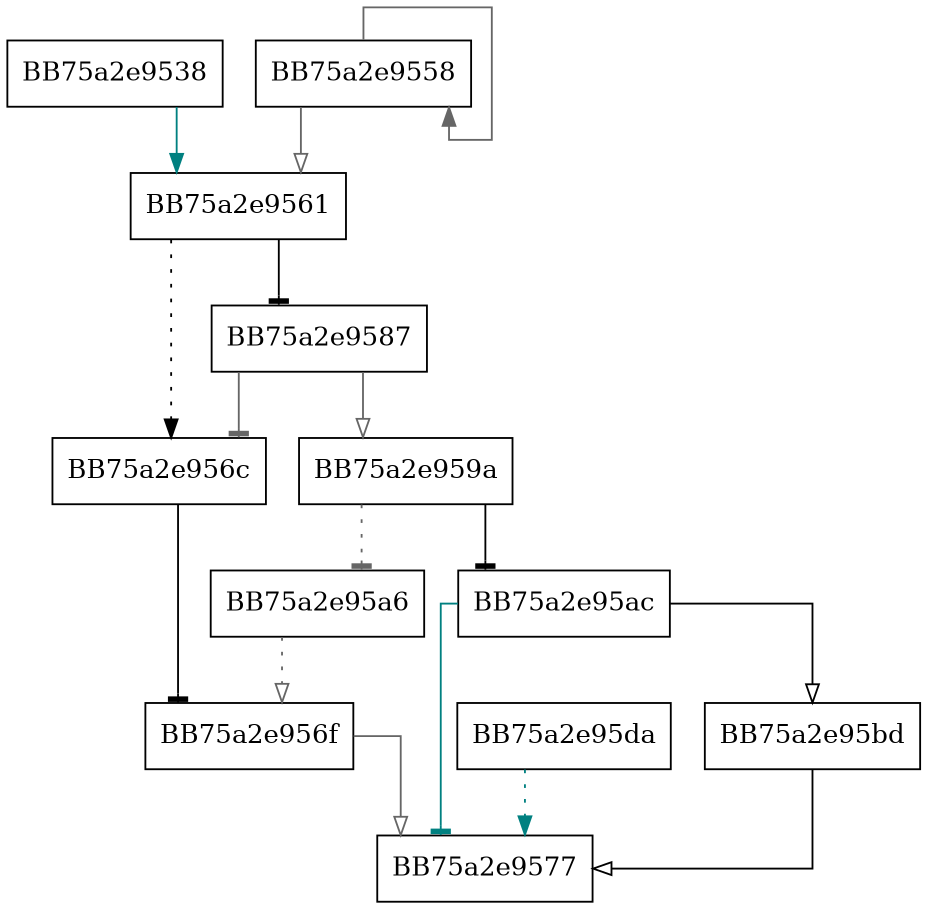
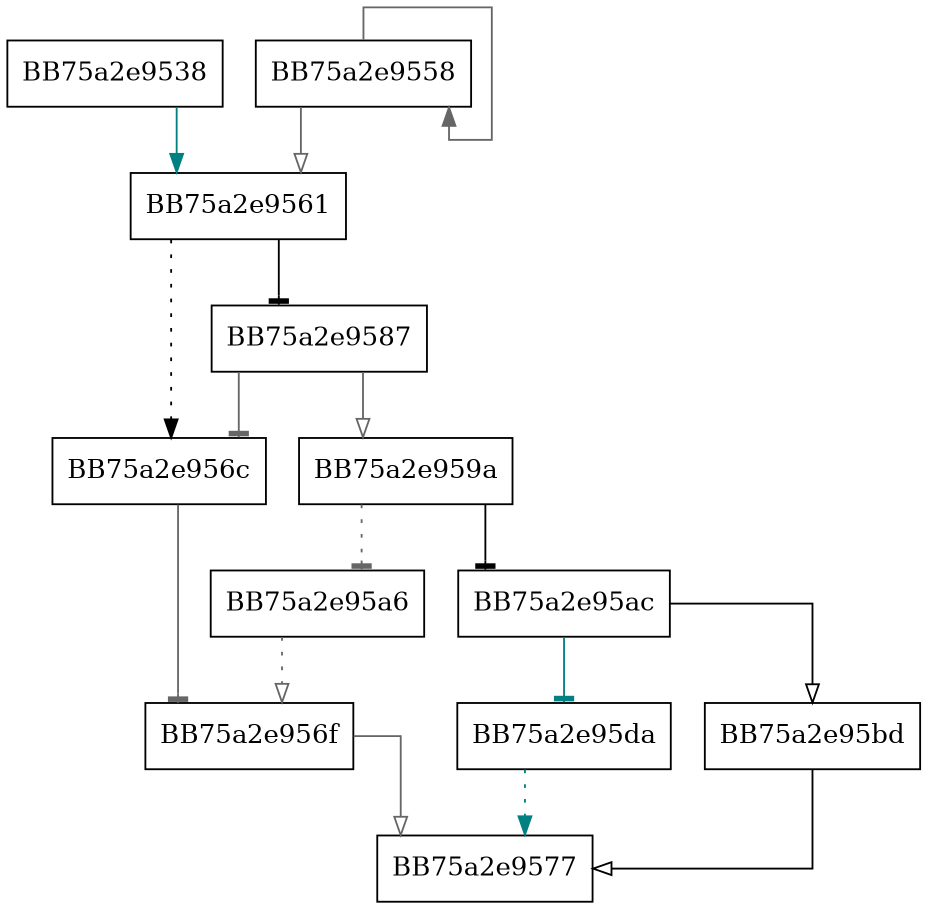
(178, 599) -> (178, 599)
(441, 706) -> (564, 665)
